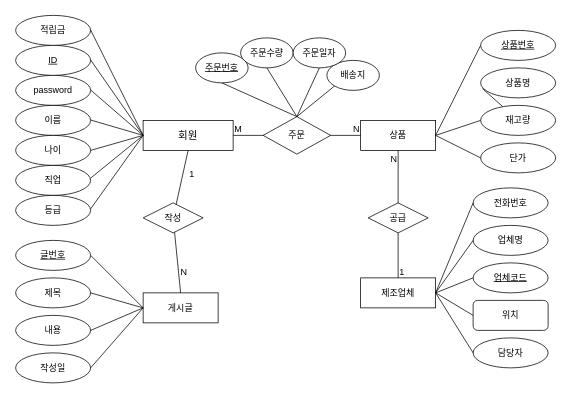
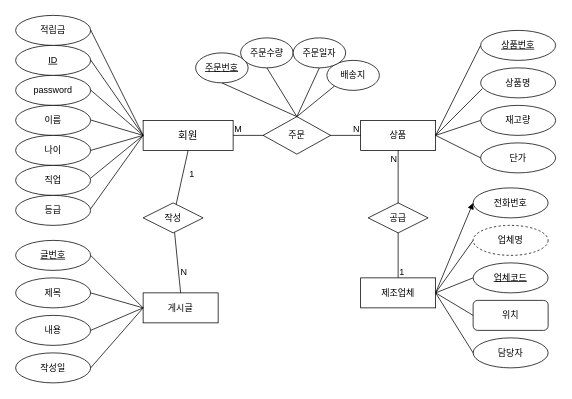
(492, 97) -> (461, 110)
(471, 207) -> (470, 209)
(510, 240) -> (510, 240)
